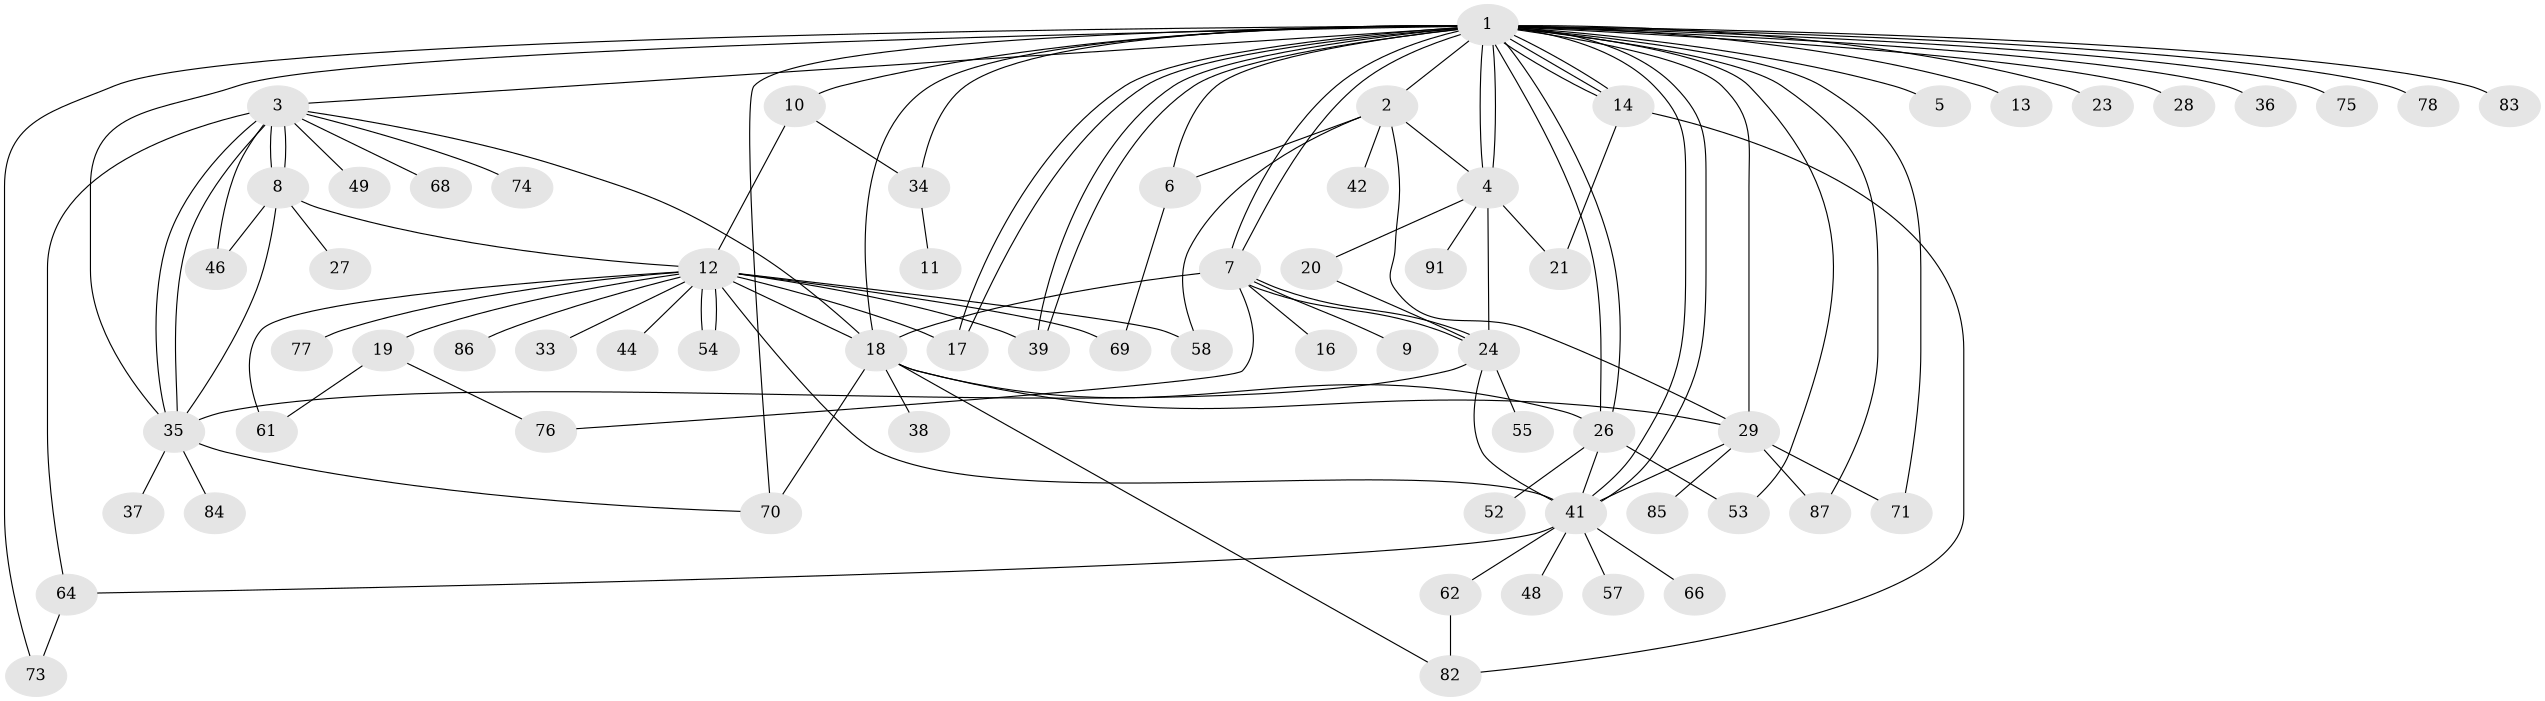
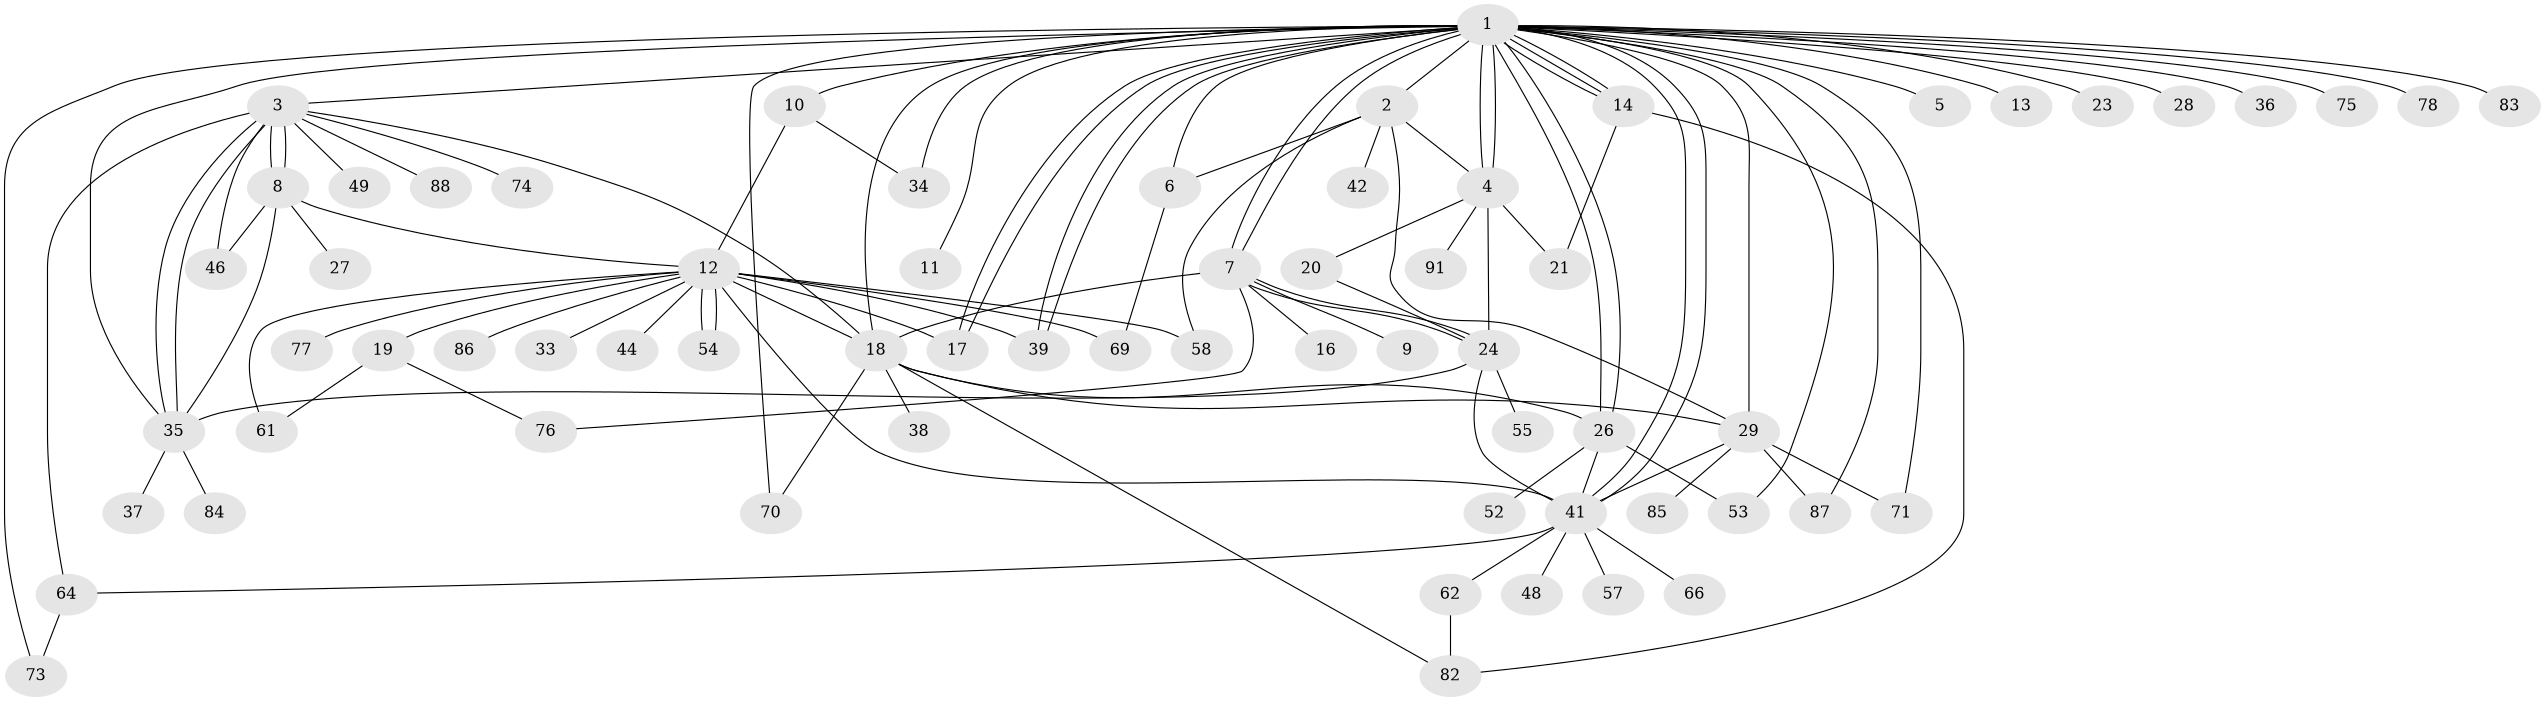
(441, 188) -> (441, 188)
(925, 228) -> (1062, 63)
(468, 492) -> none
